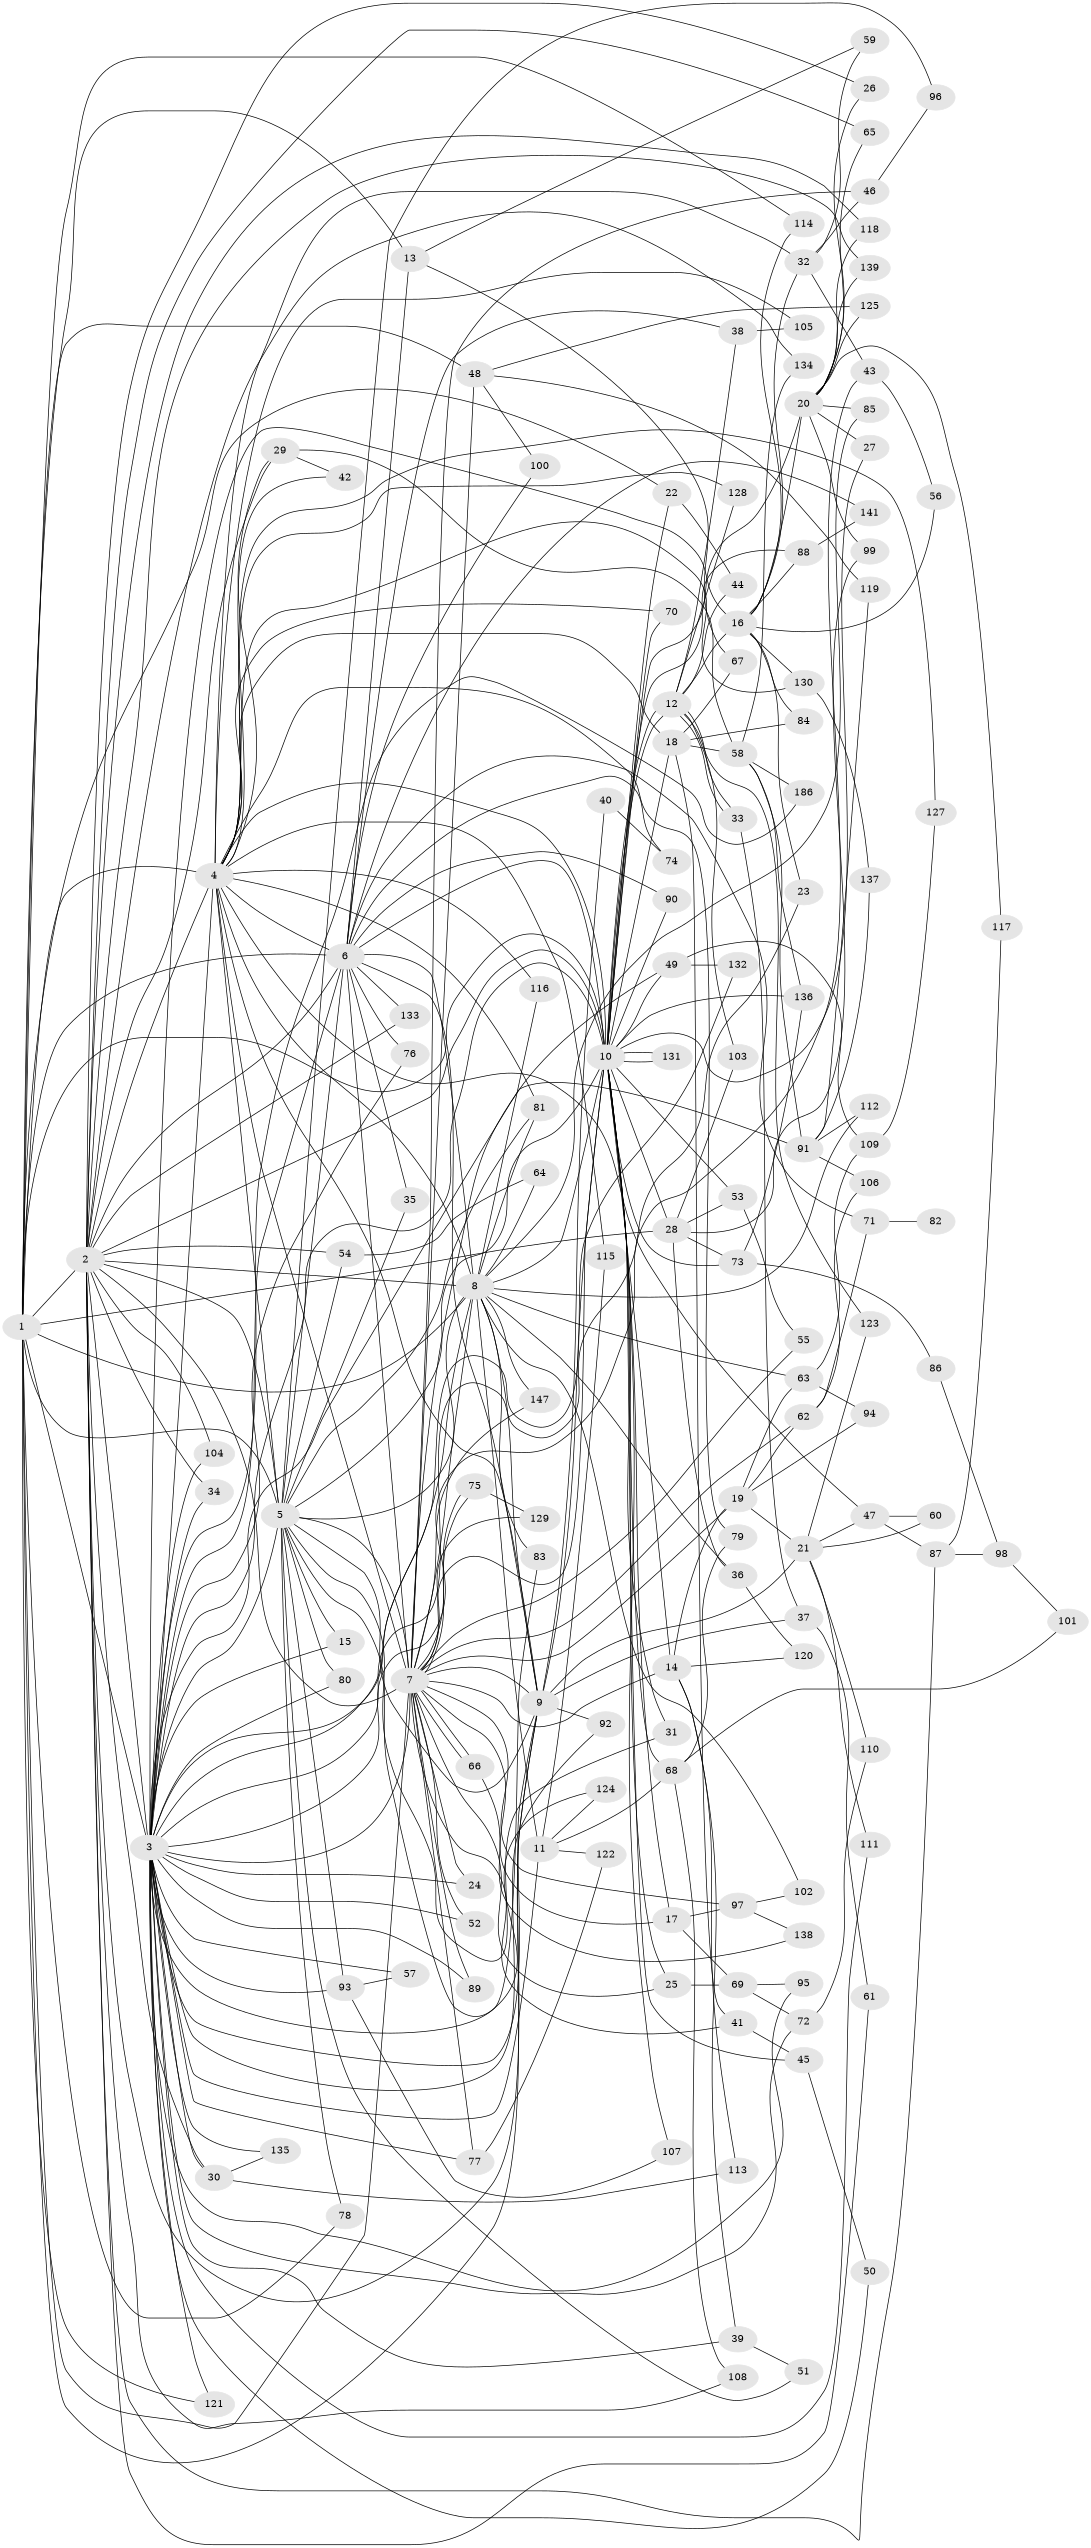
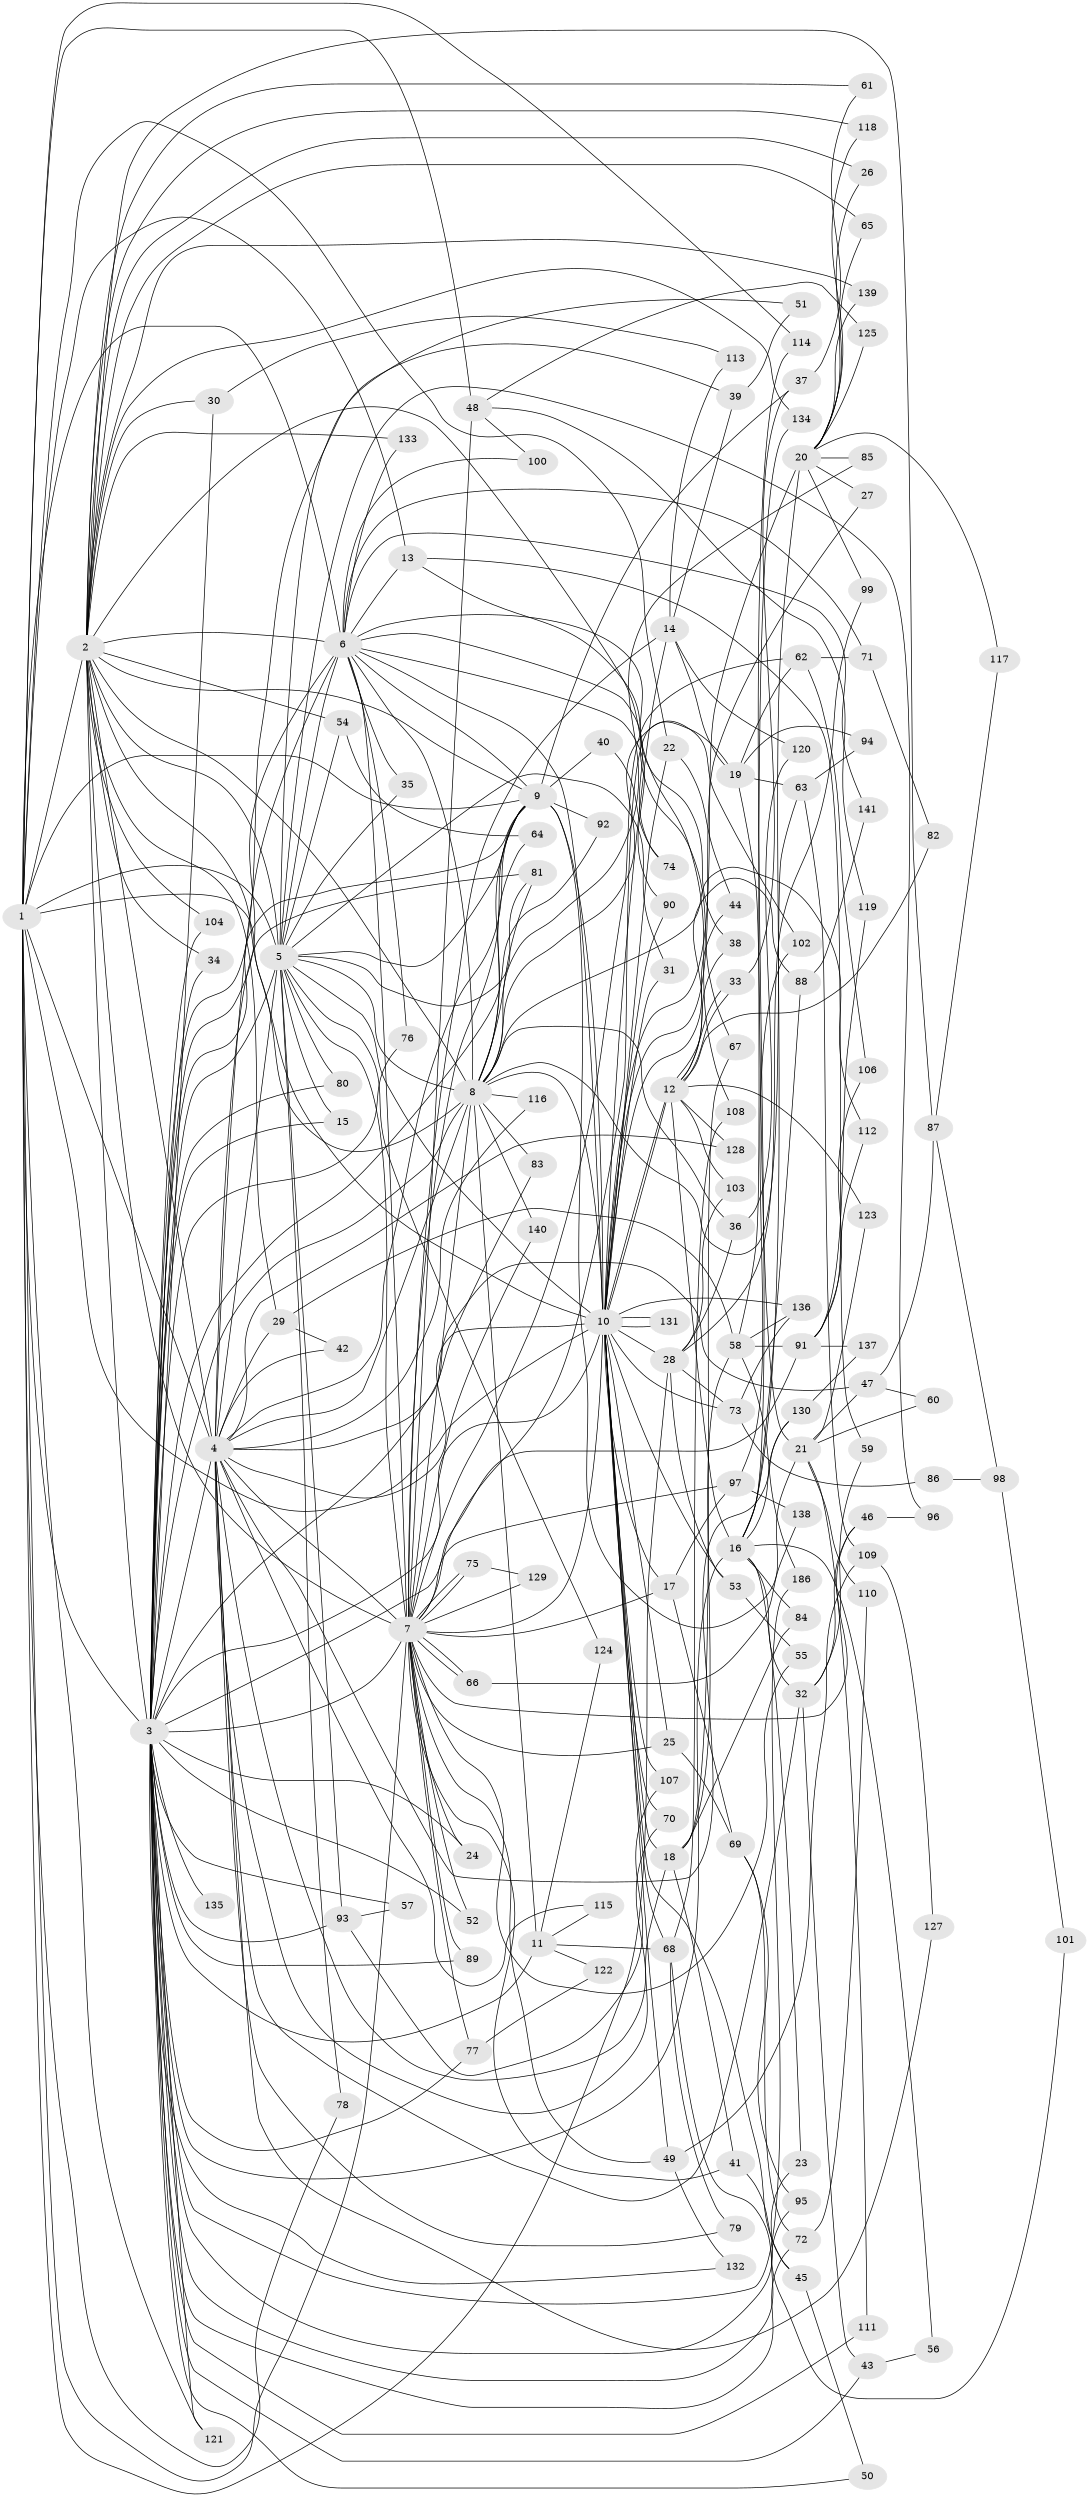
(804, 328) -> none
none -> (835, 992)
(540, 1400) -> (538, 1230)
(247, 2164) -> none
